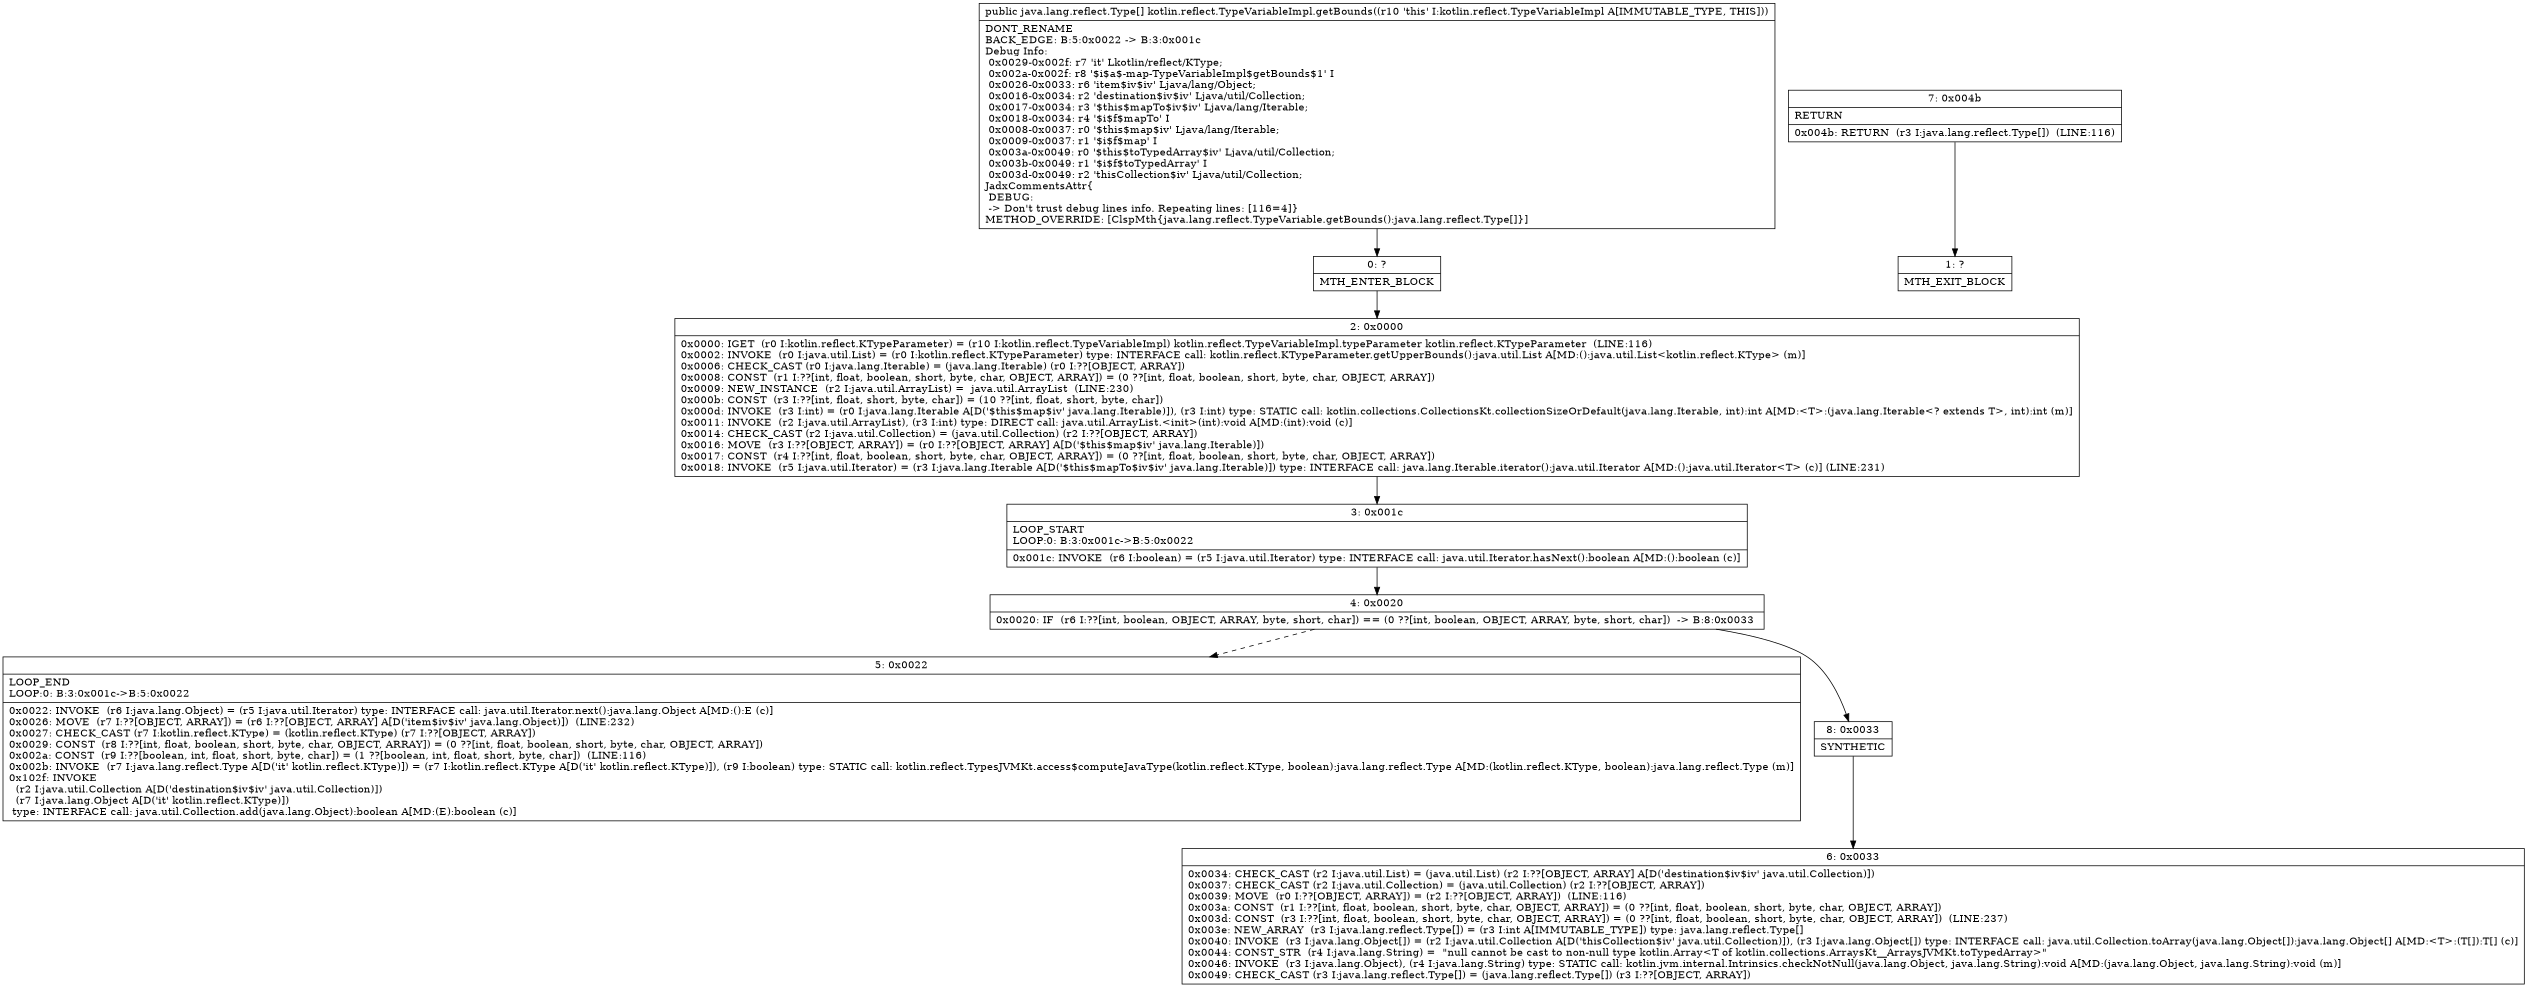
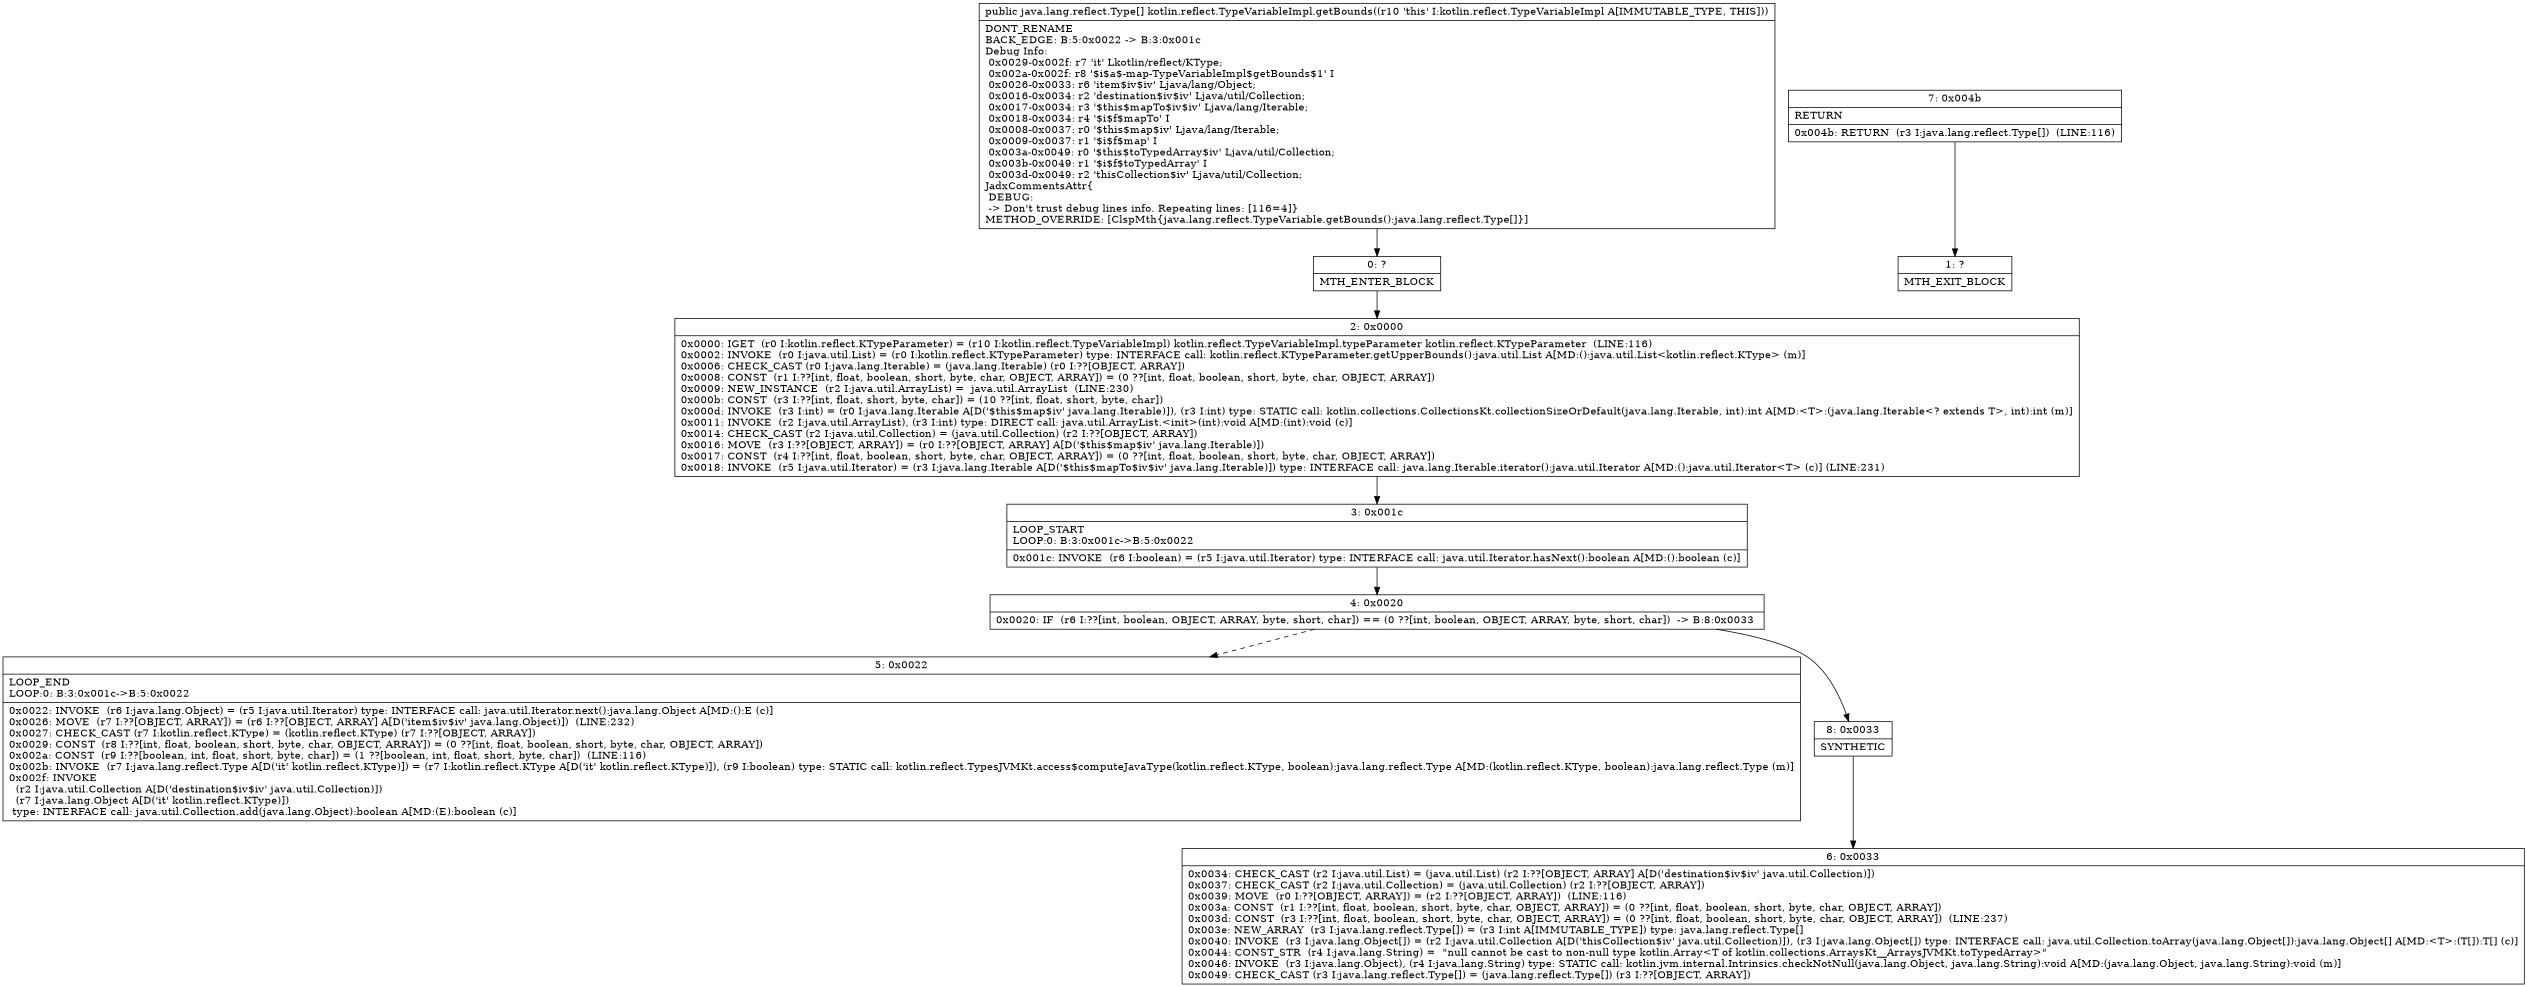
(57, 778) -> (57, 778)
